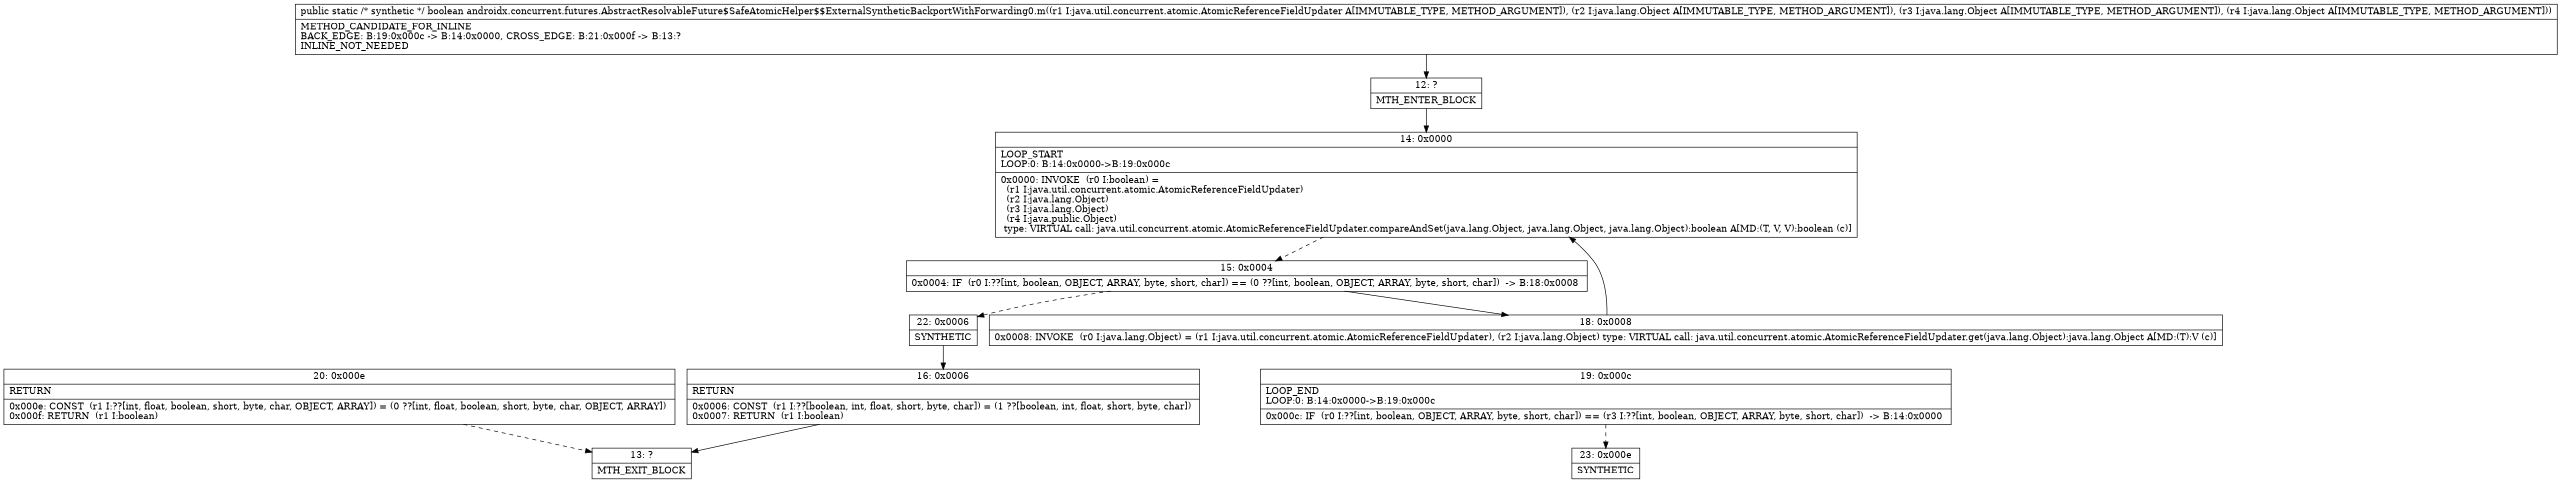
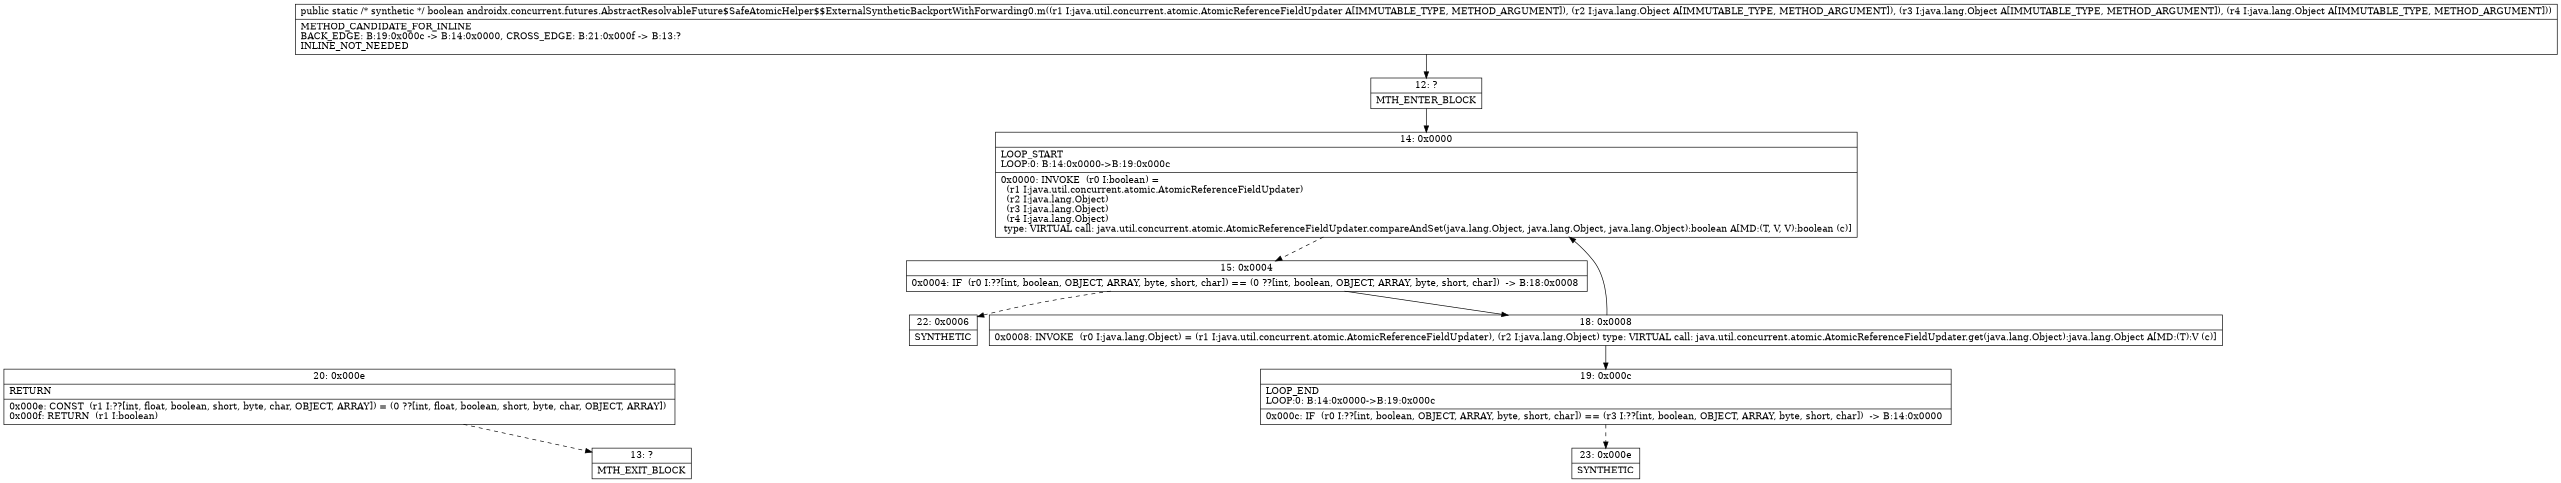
(1059, 219) -> (1055, 219)
none -> (1606, 354)
(943, 397) -> none
